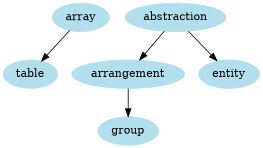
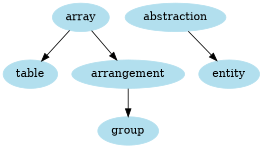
(155, 43) -> (102, 42)
